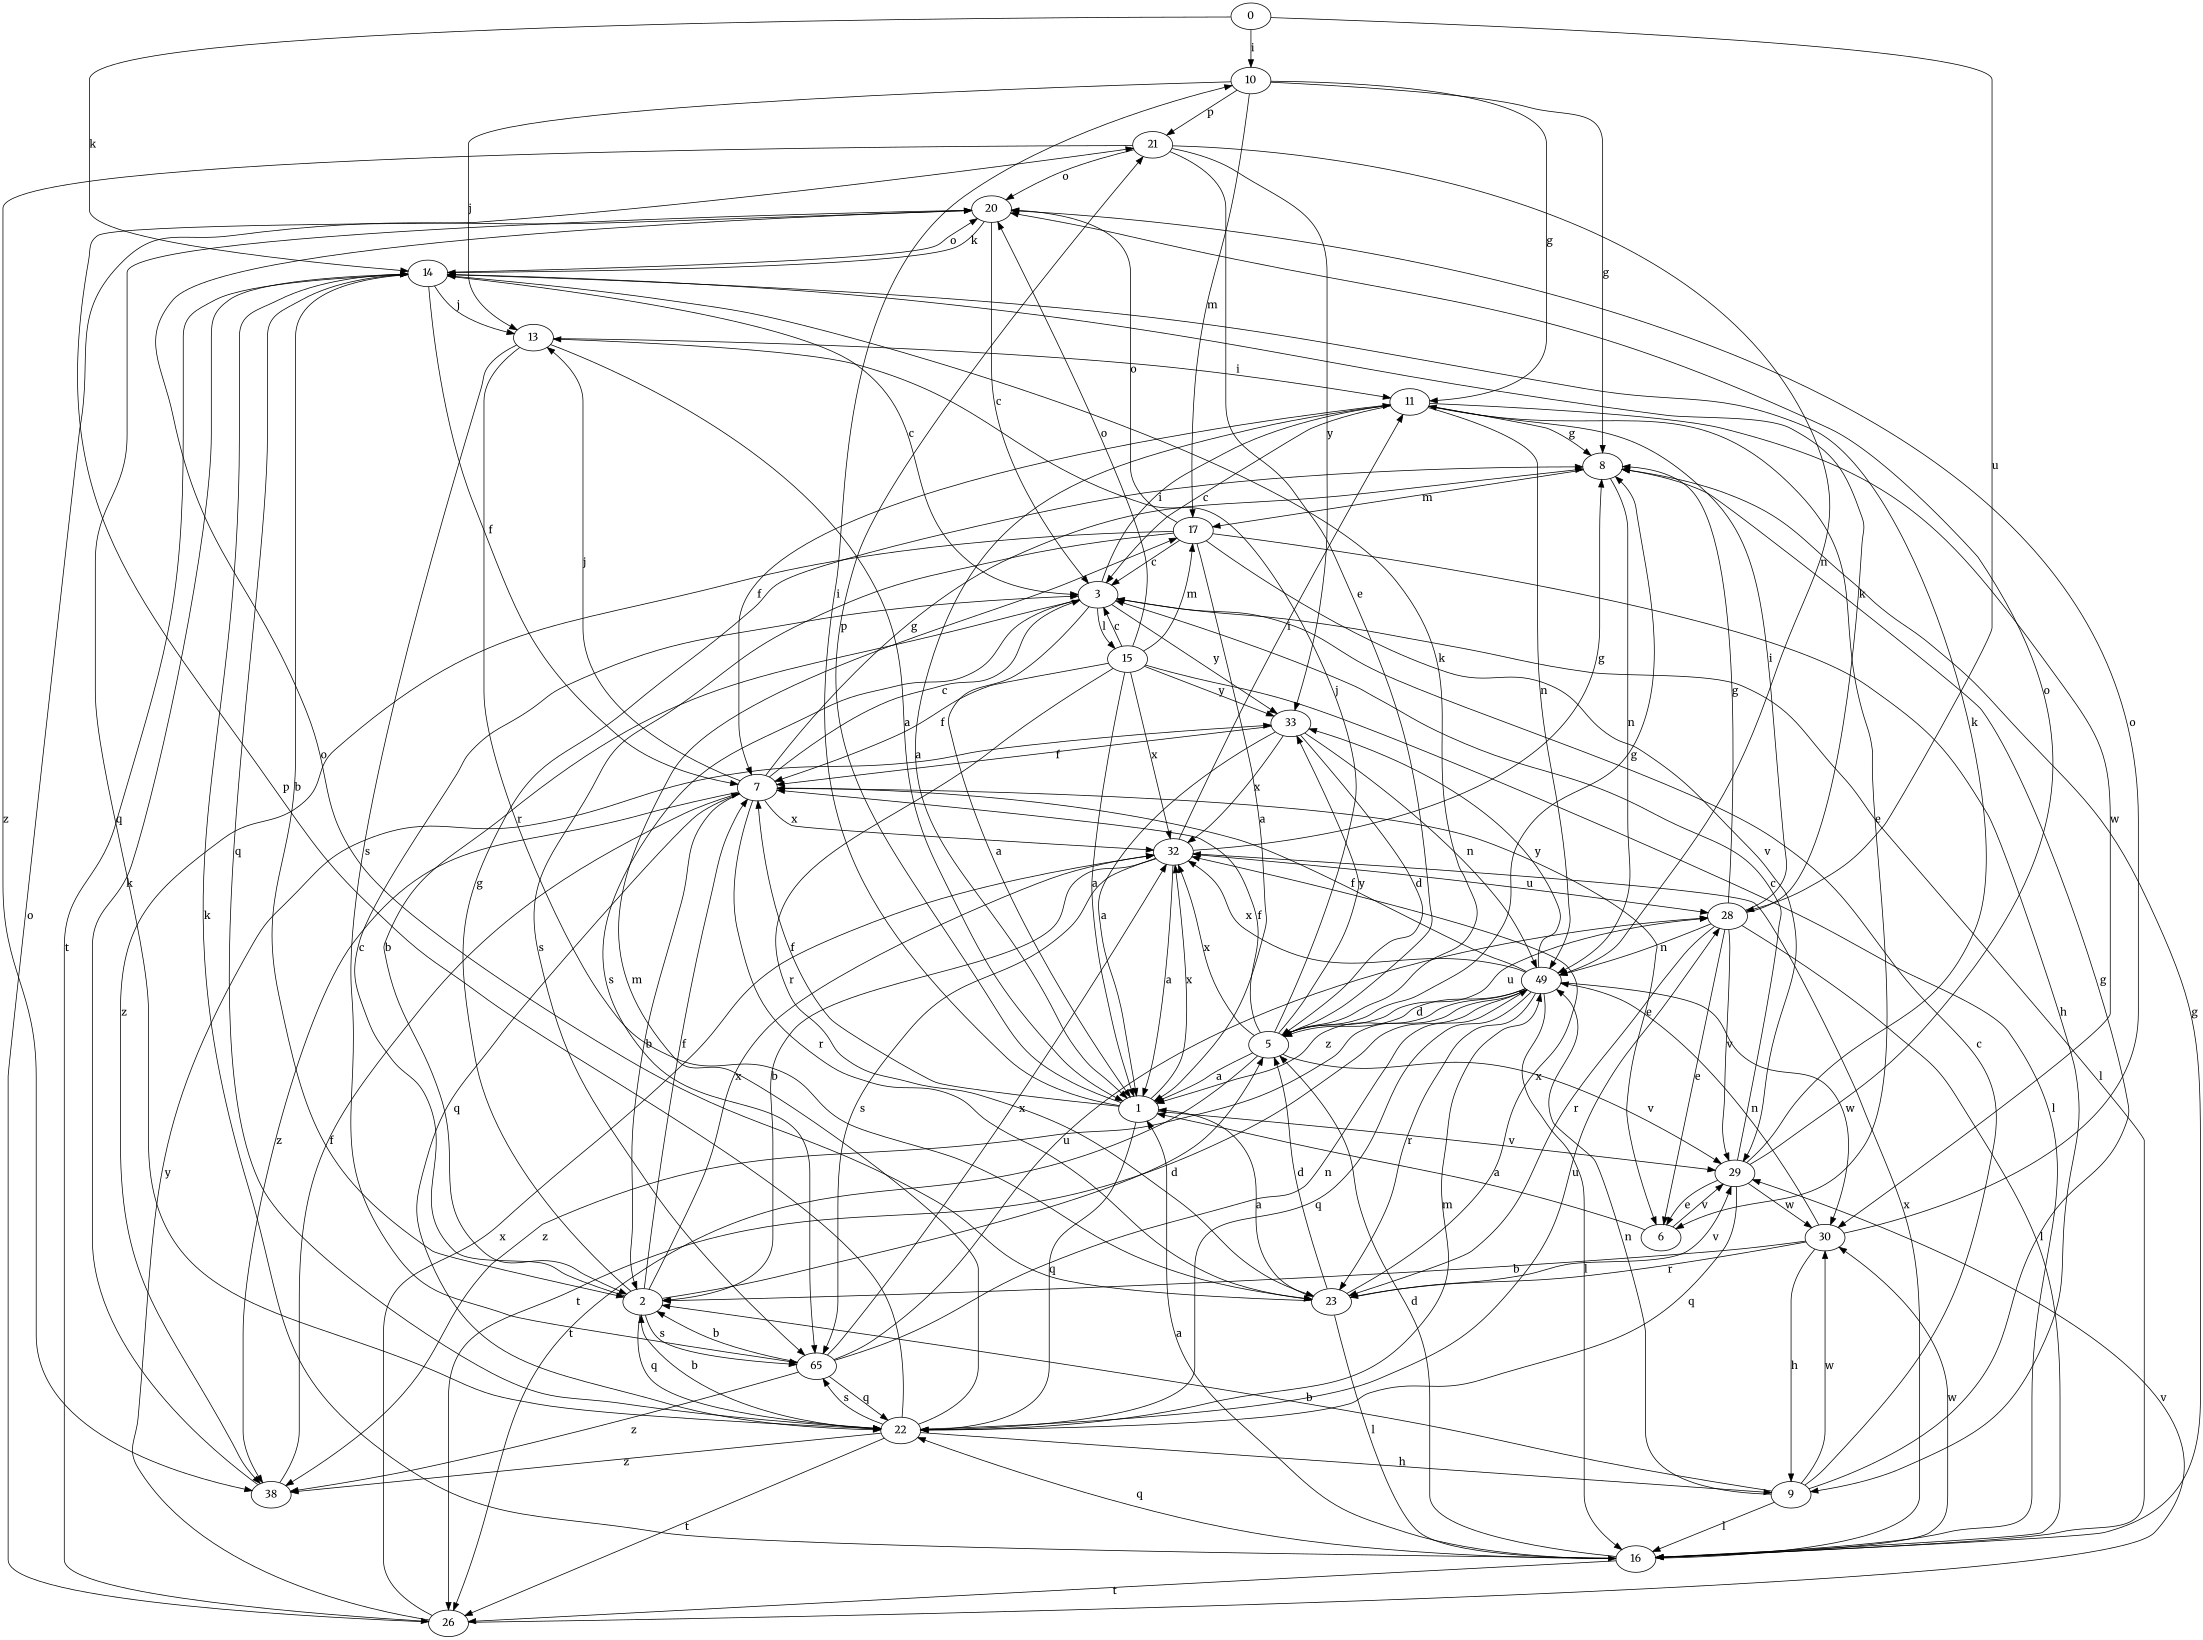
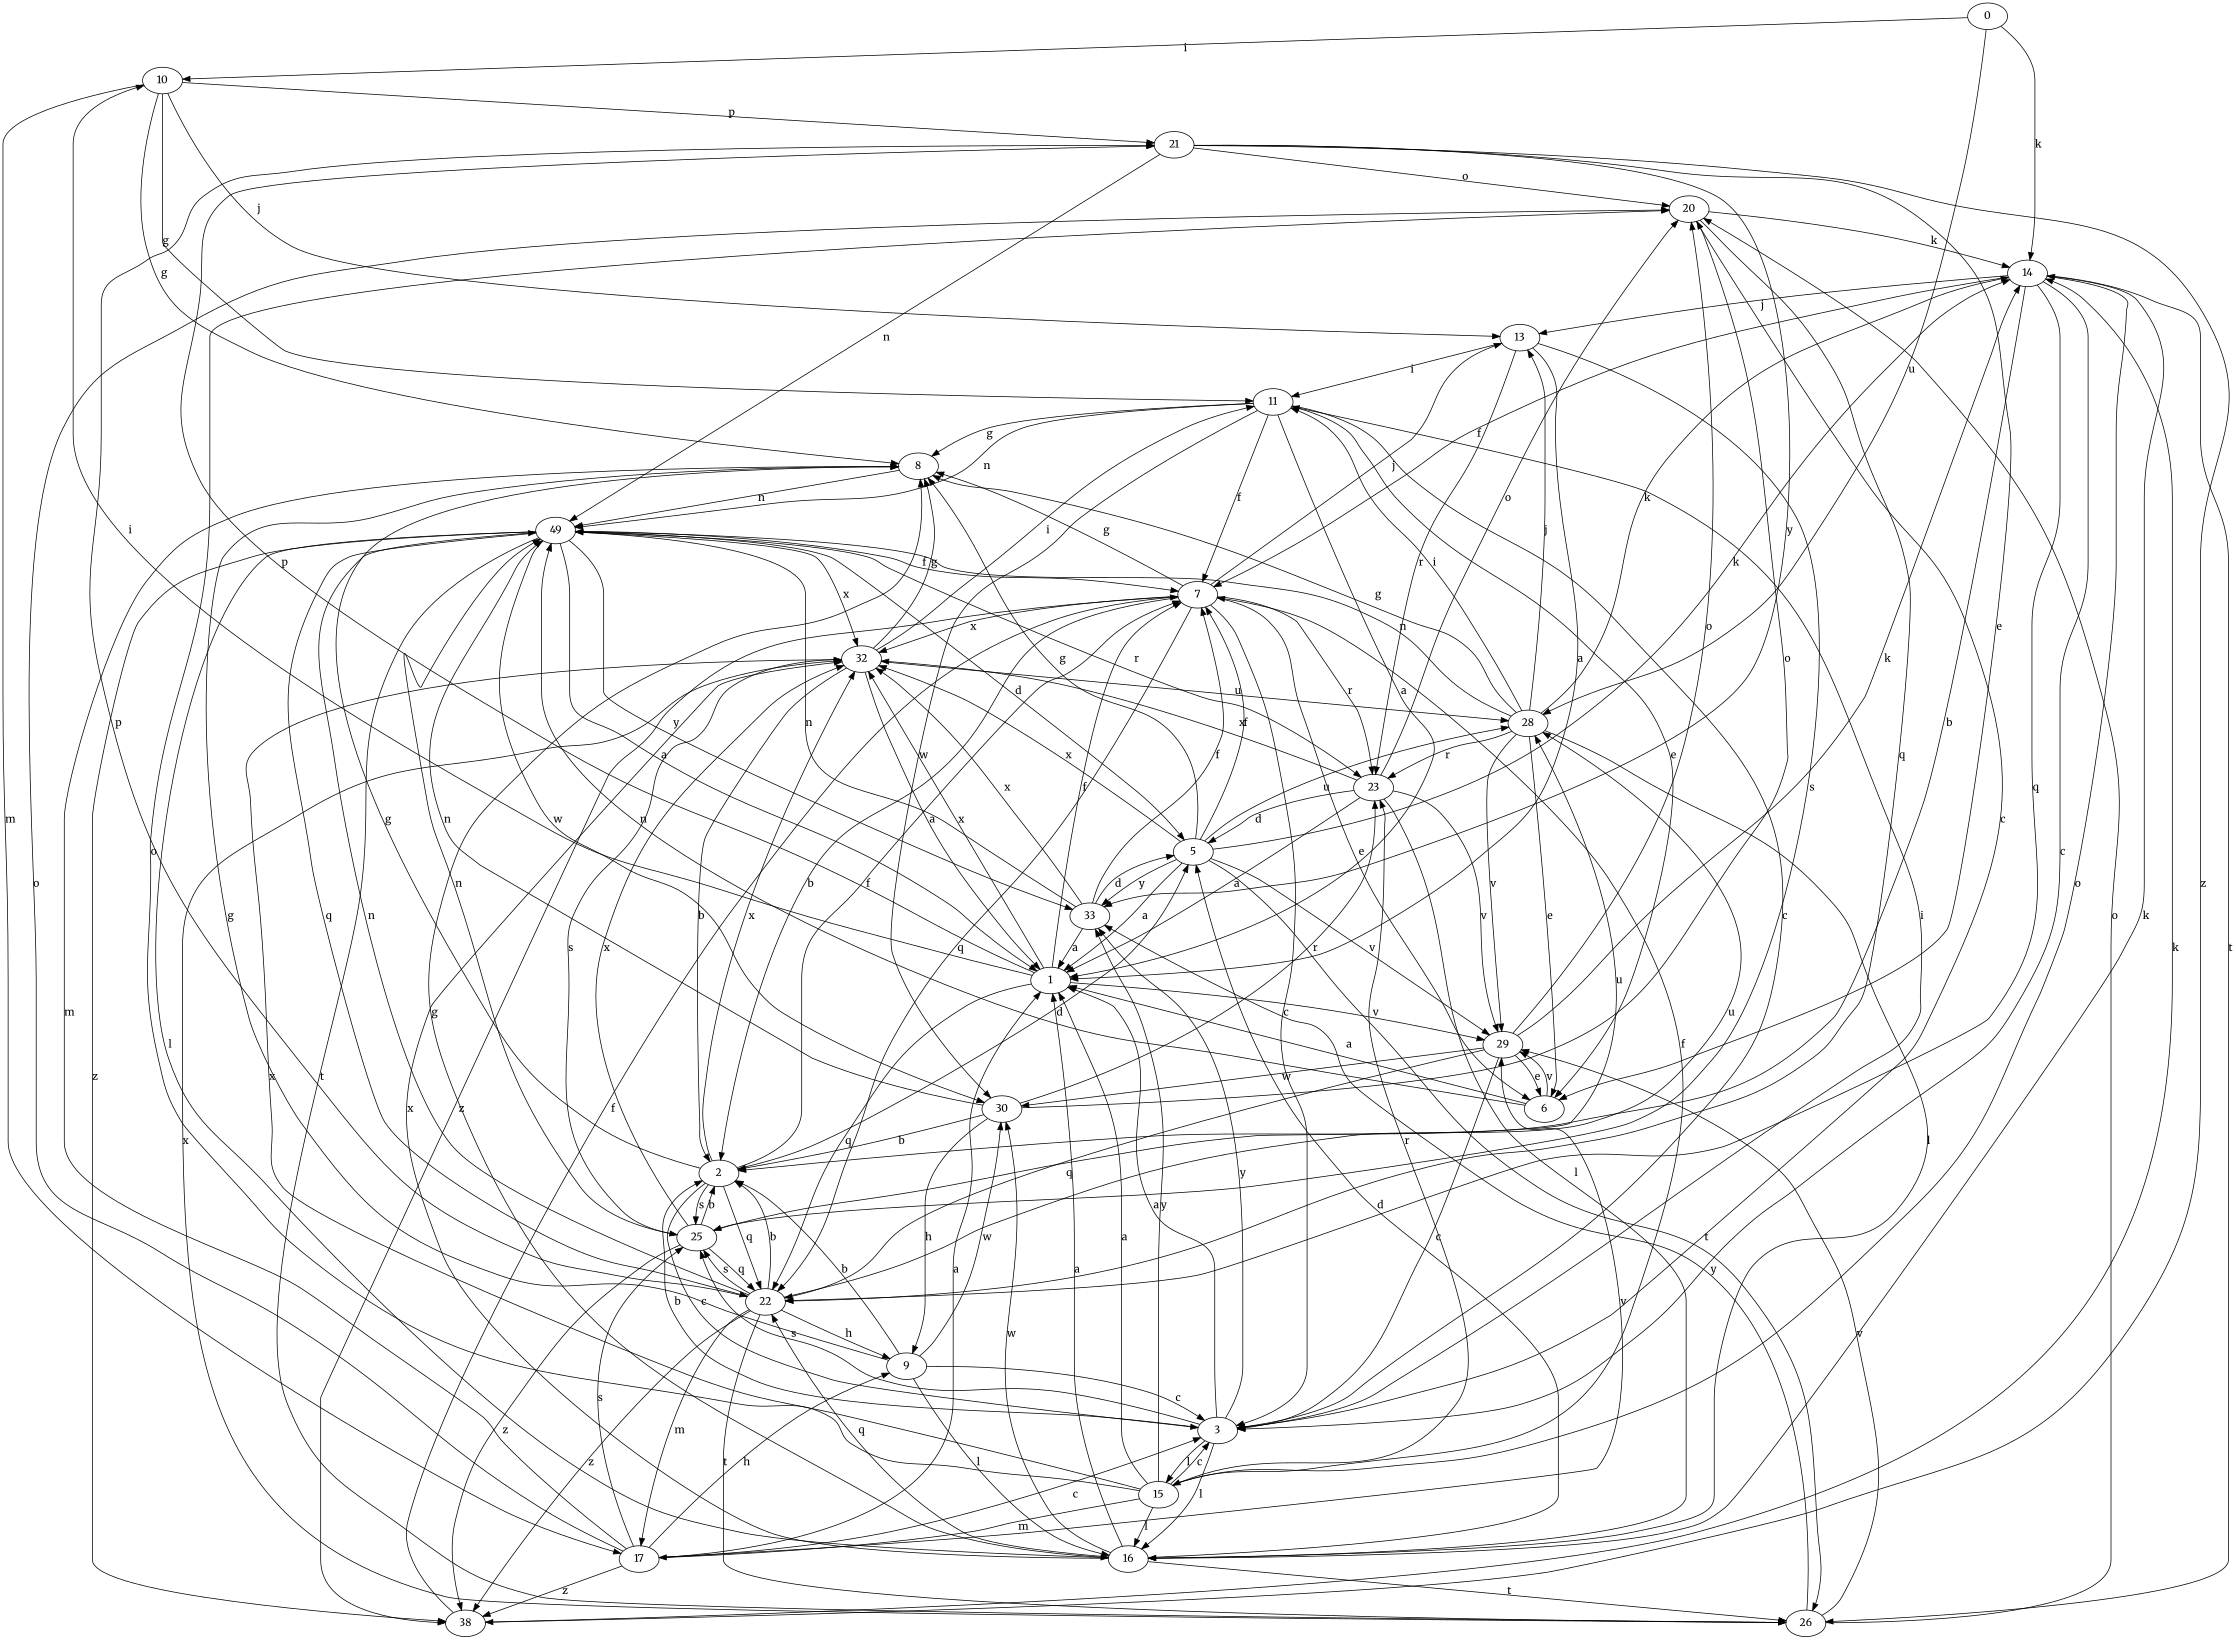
(713, 264) -> (1983, 1119)
(1402, 498) -> (64, 820)
(1219, 517) -> (1544, 533)
(1353, 599) -> (2001, 357)
(1329, 1045) -> (664, 756)
(1448, 1205) -> (372, 916)
(1636, 1288) -> (916, 973)
(816, 1366) -> (697, 1238)
